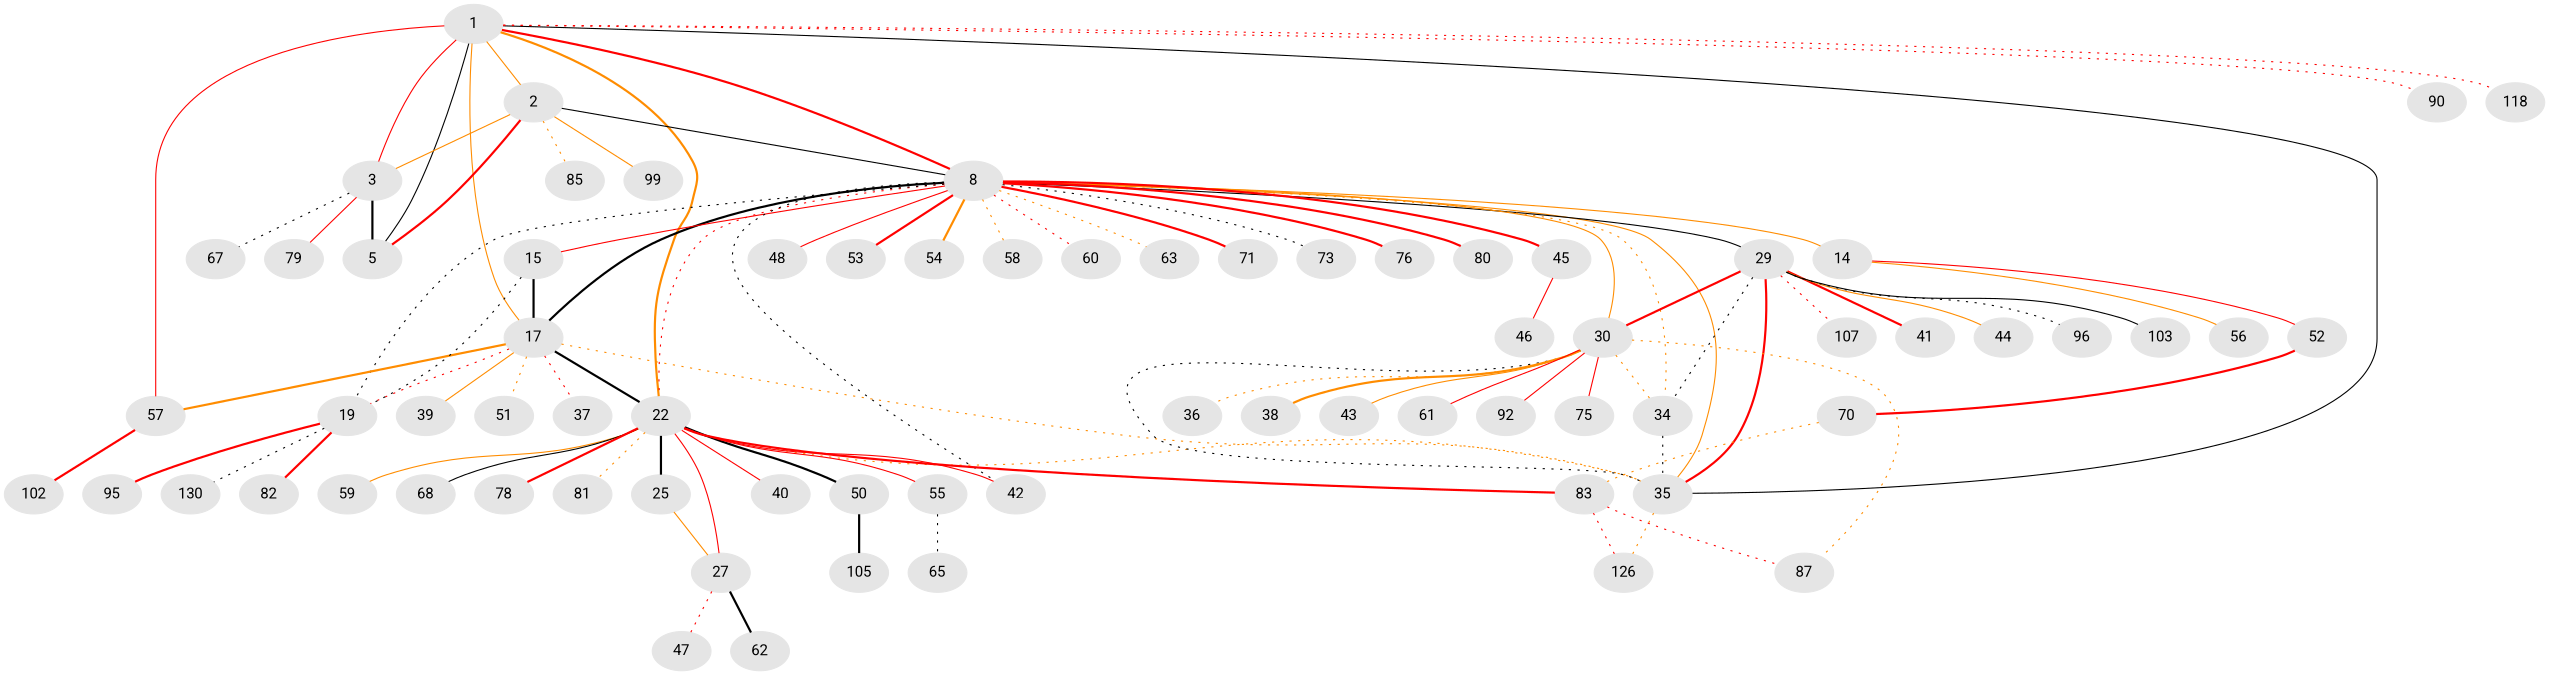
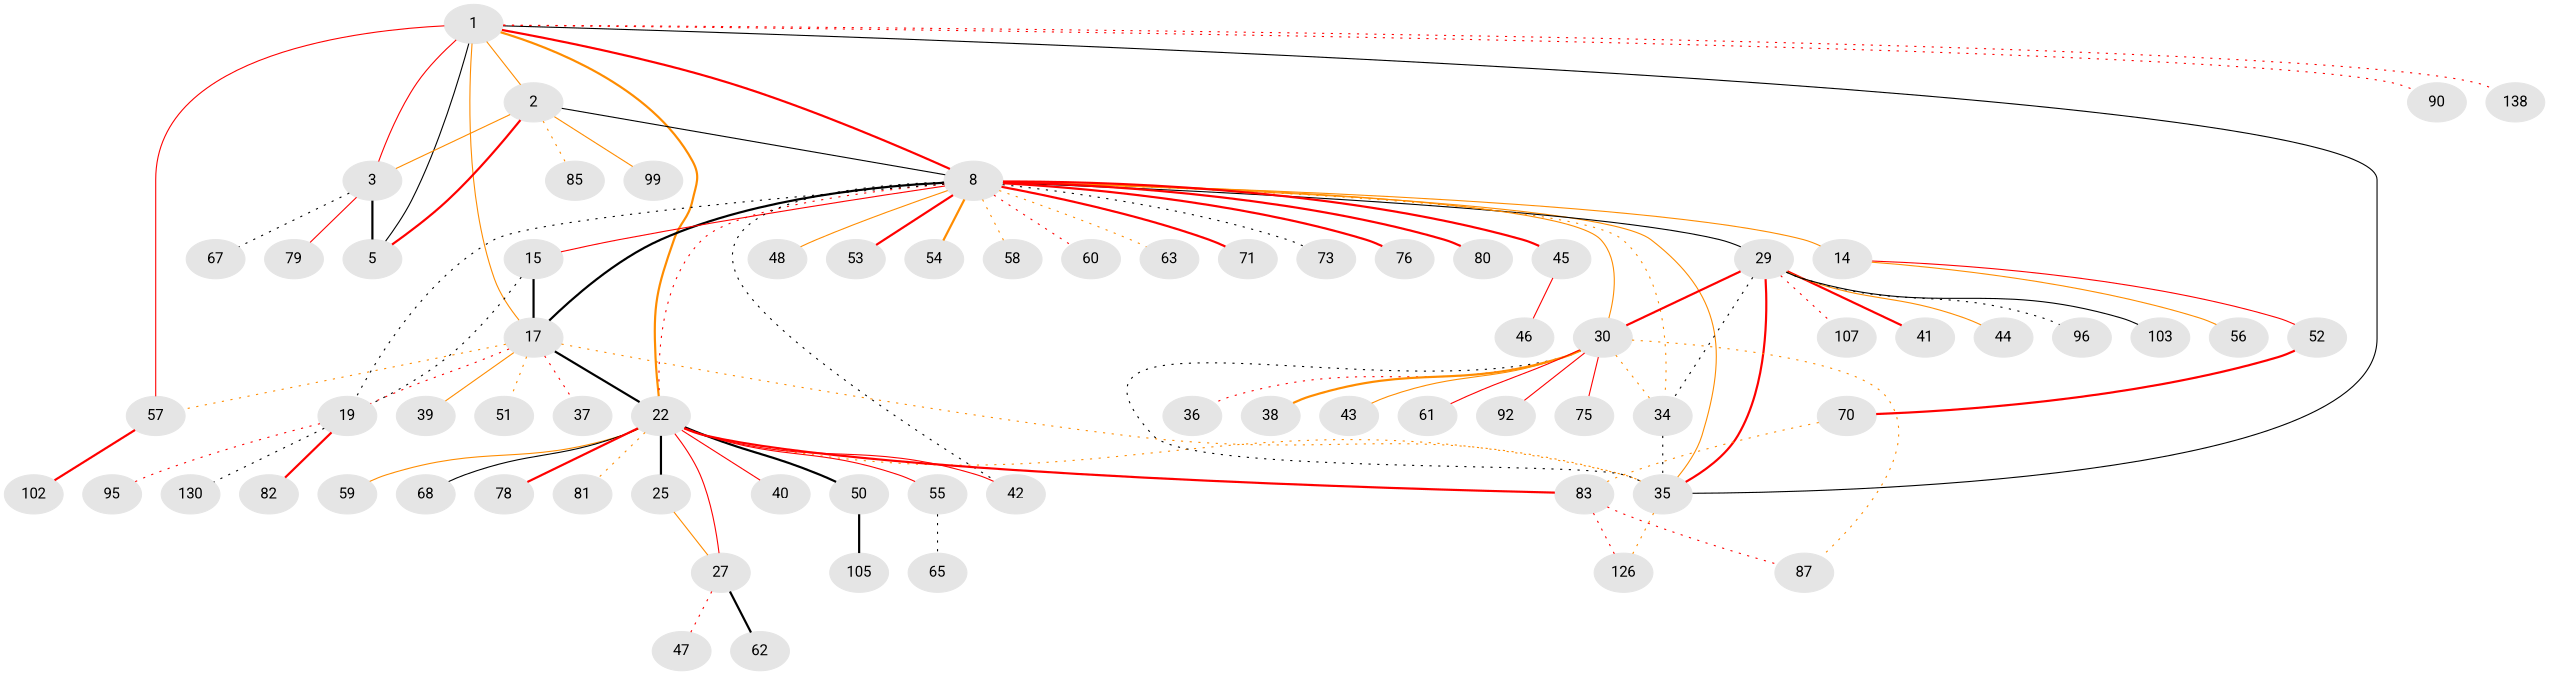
(2515, 102) -> (2515, 102)
(874, 217) -> (874, 217)
(345, 377) -> (345, 377)
(1360, 377) -> (1360, 377)
(227, 449) -> (227, 449)
